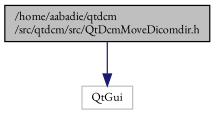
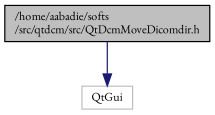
(107, 24) -> (107, 24)
